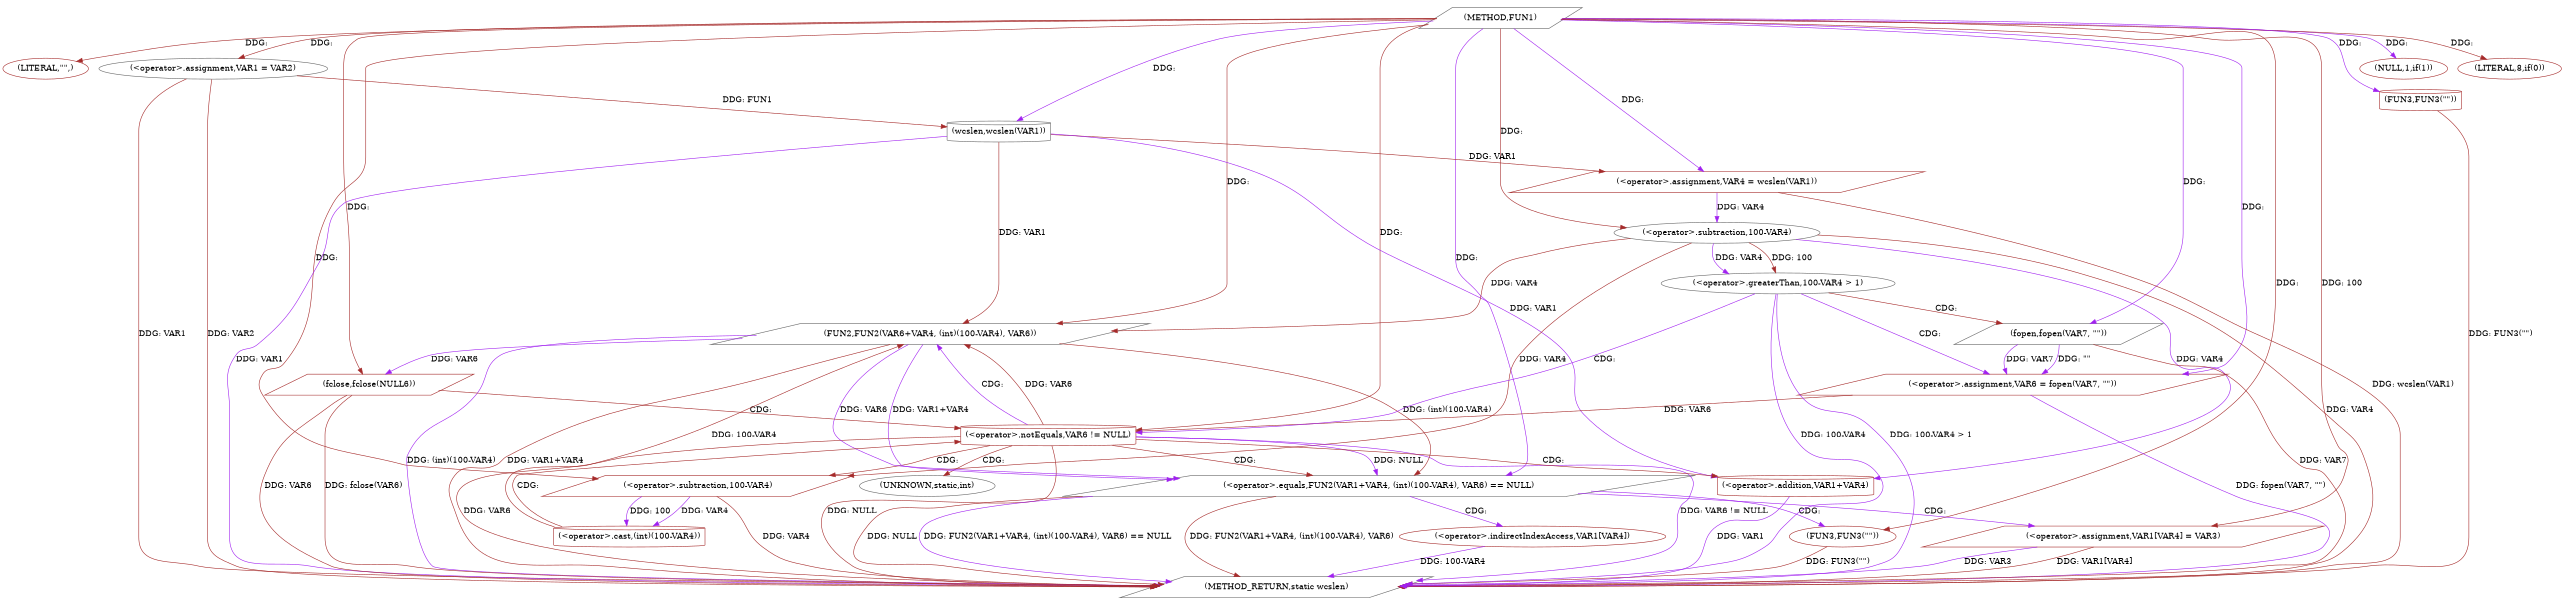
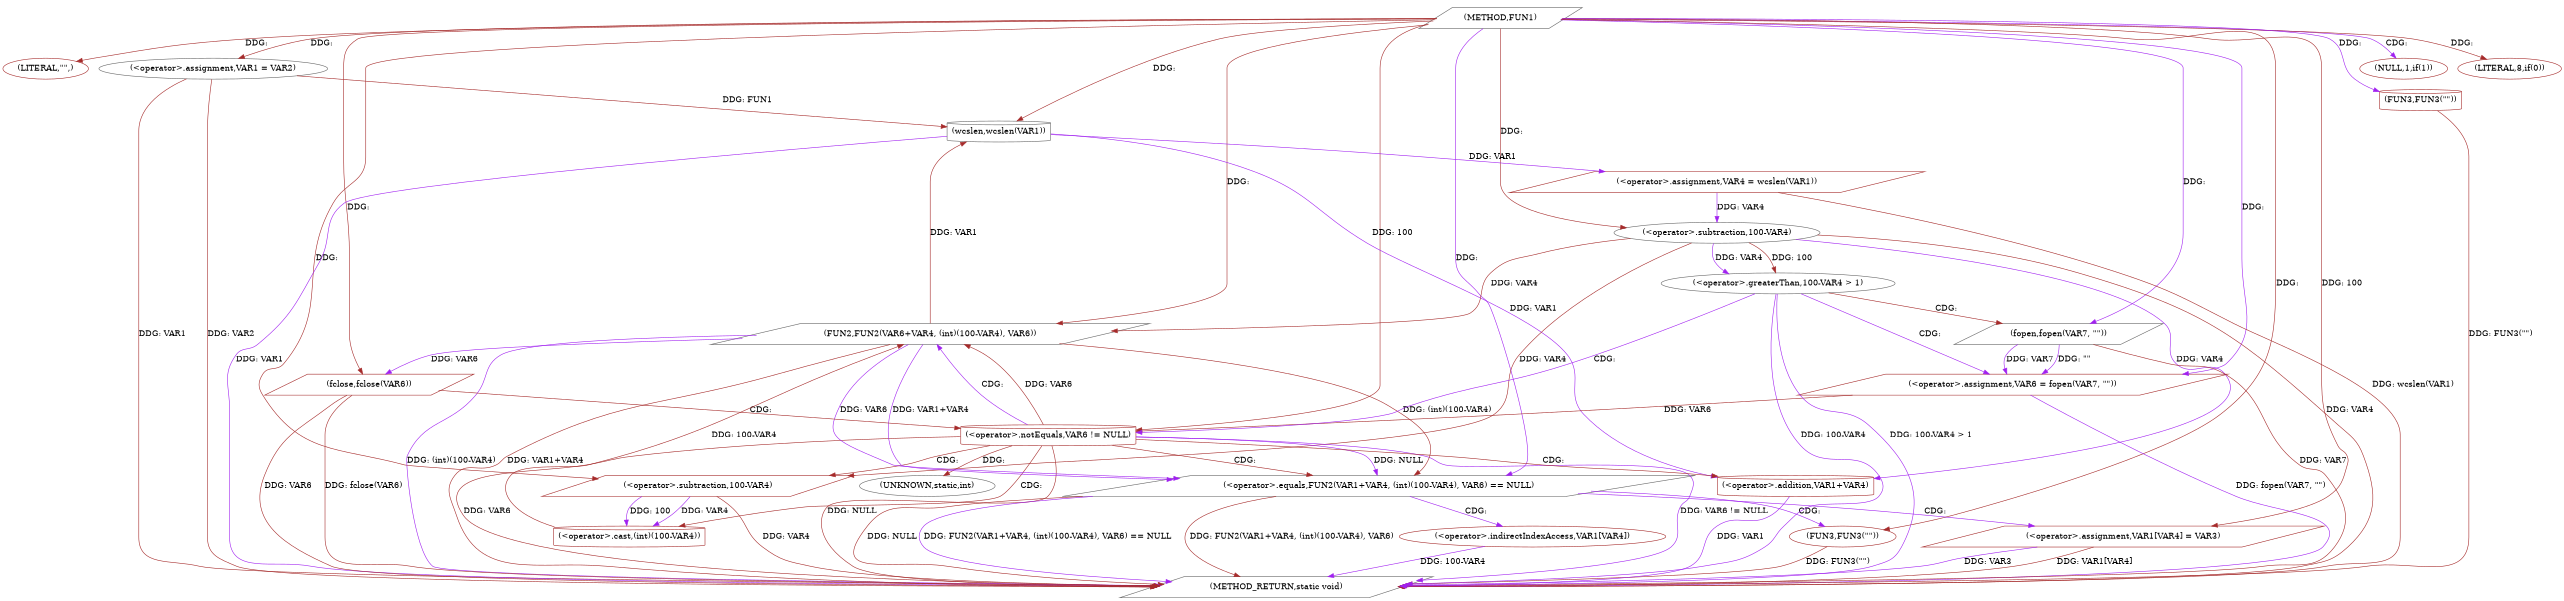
(1220, 39) -> (1220, 39)
(2398, 43) -> (2398, 43)
(1606, 98) -> none
(1325, 150) -> (1325, 150)
(1393, 233) -> (1393, 233)
(999, 238) -> (930, 227)
(369, 385) -> (369, 385)
(697, 460) -> (875, 505)
(995, 461) -> (995, 461)
(1276, 587) -> (1276, 587)
